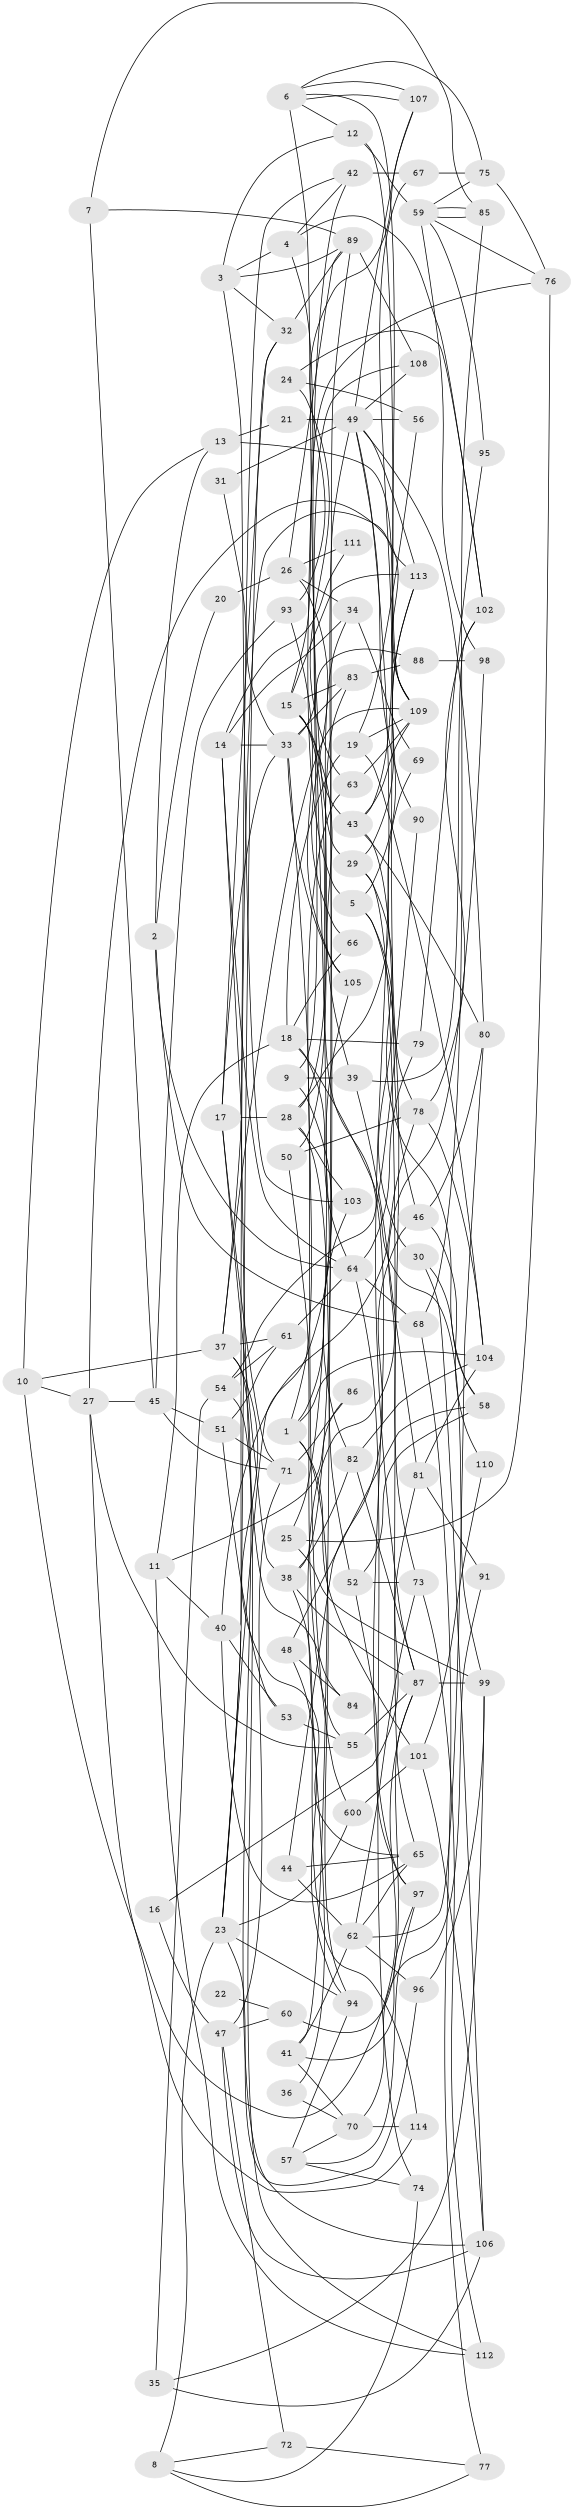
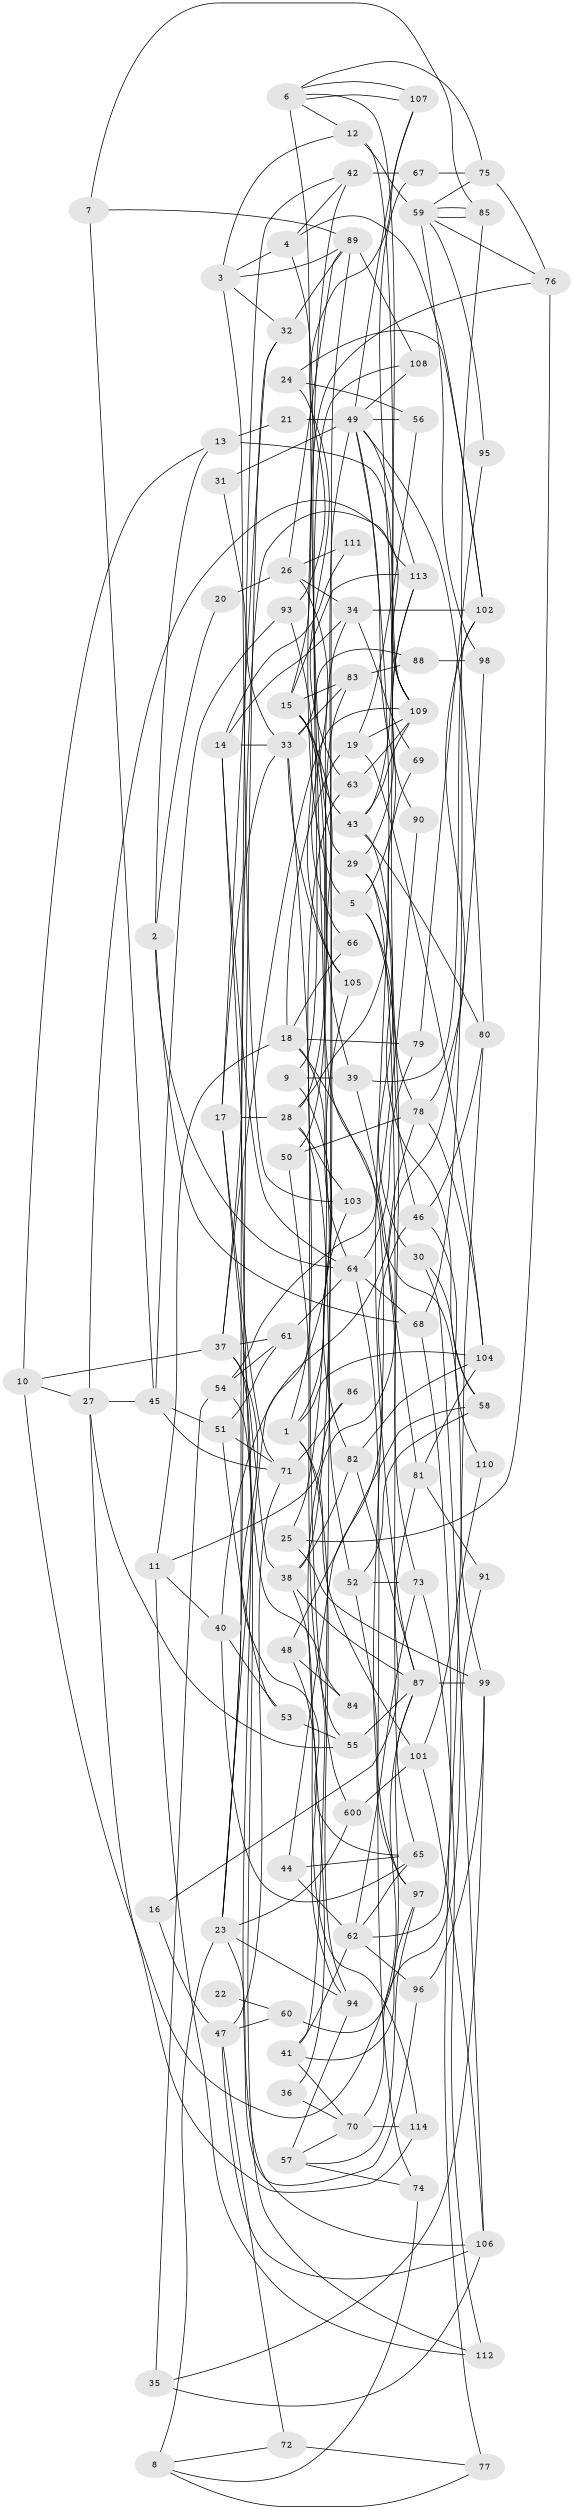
none -> (419, 610)
